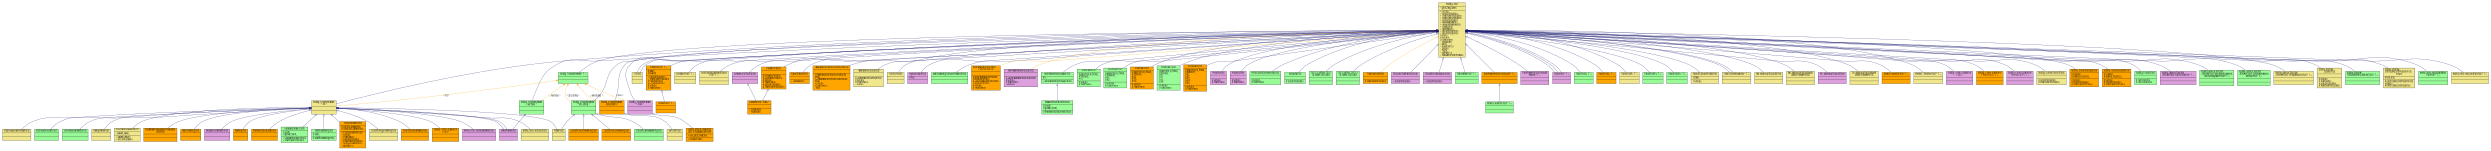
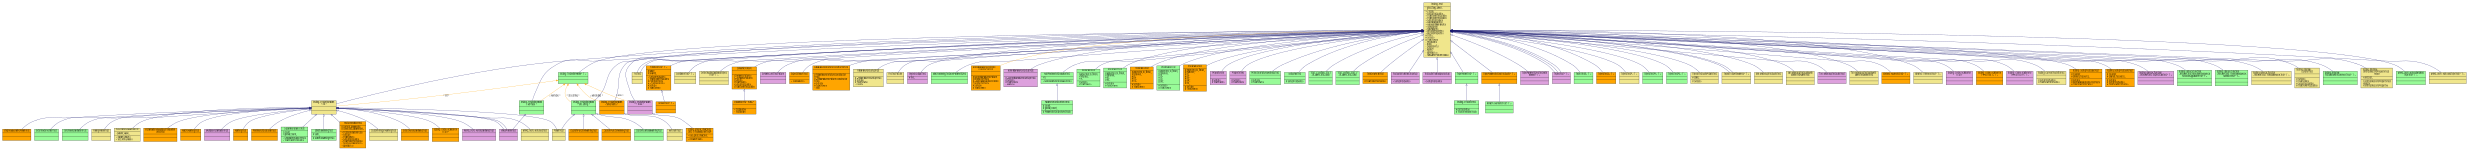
(1232, 38) -> (1225, 39)
(1806, 47) -> (1467, 93)
(1408, 53) -> (1401, 56)
(2080, 83) -> (2086, 83)
(2144, 83) -> (1467, 112)
(752, 93) -> none
(17, 135) -> (17, 135)
